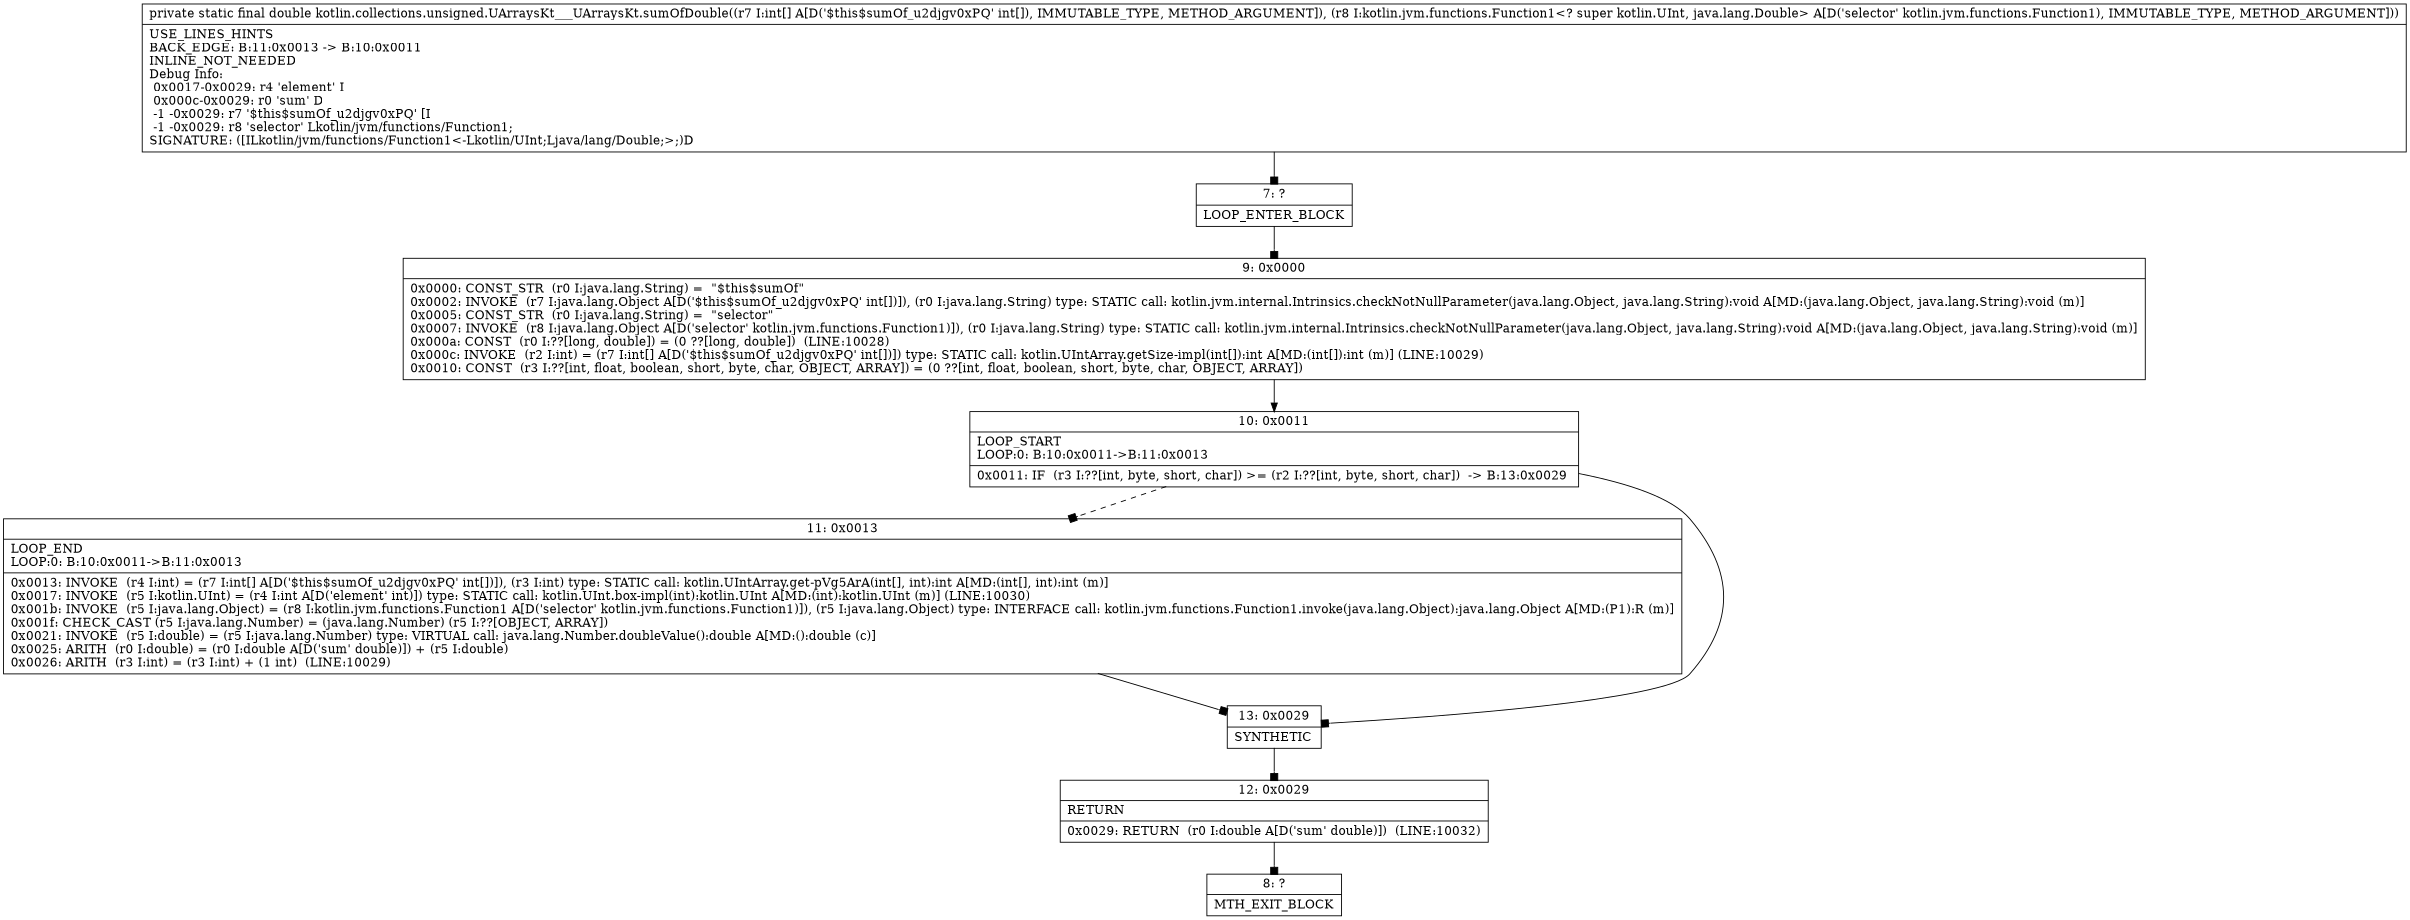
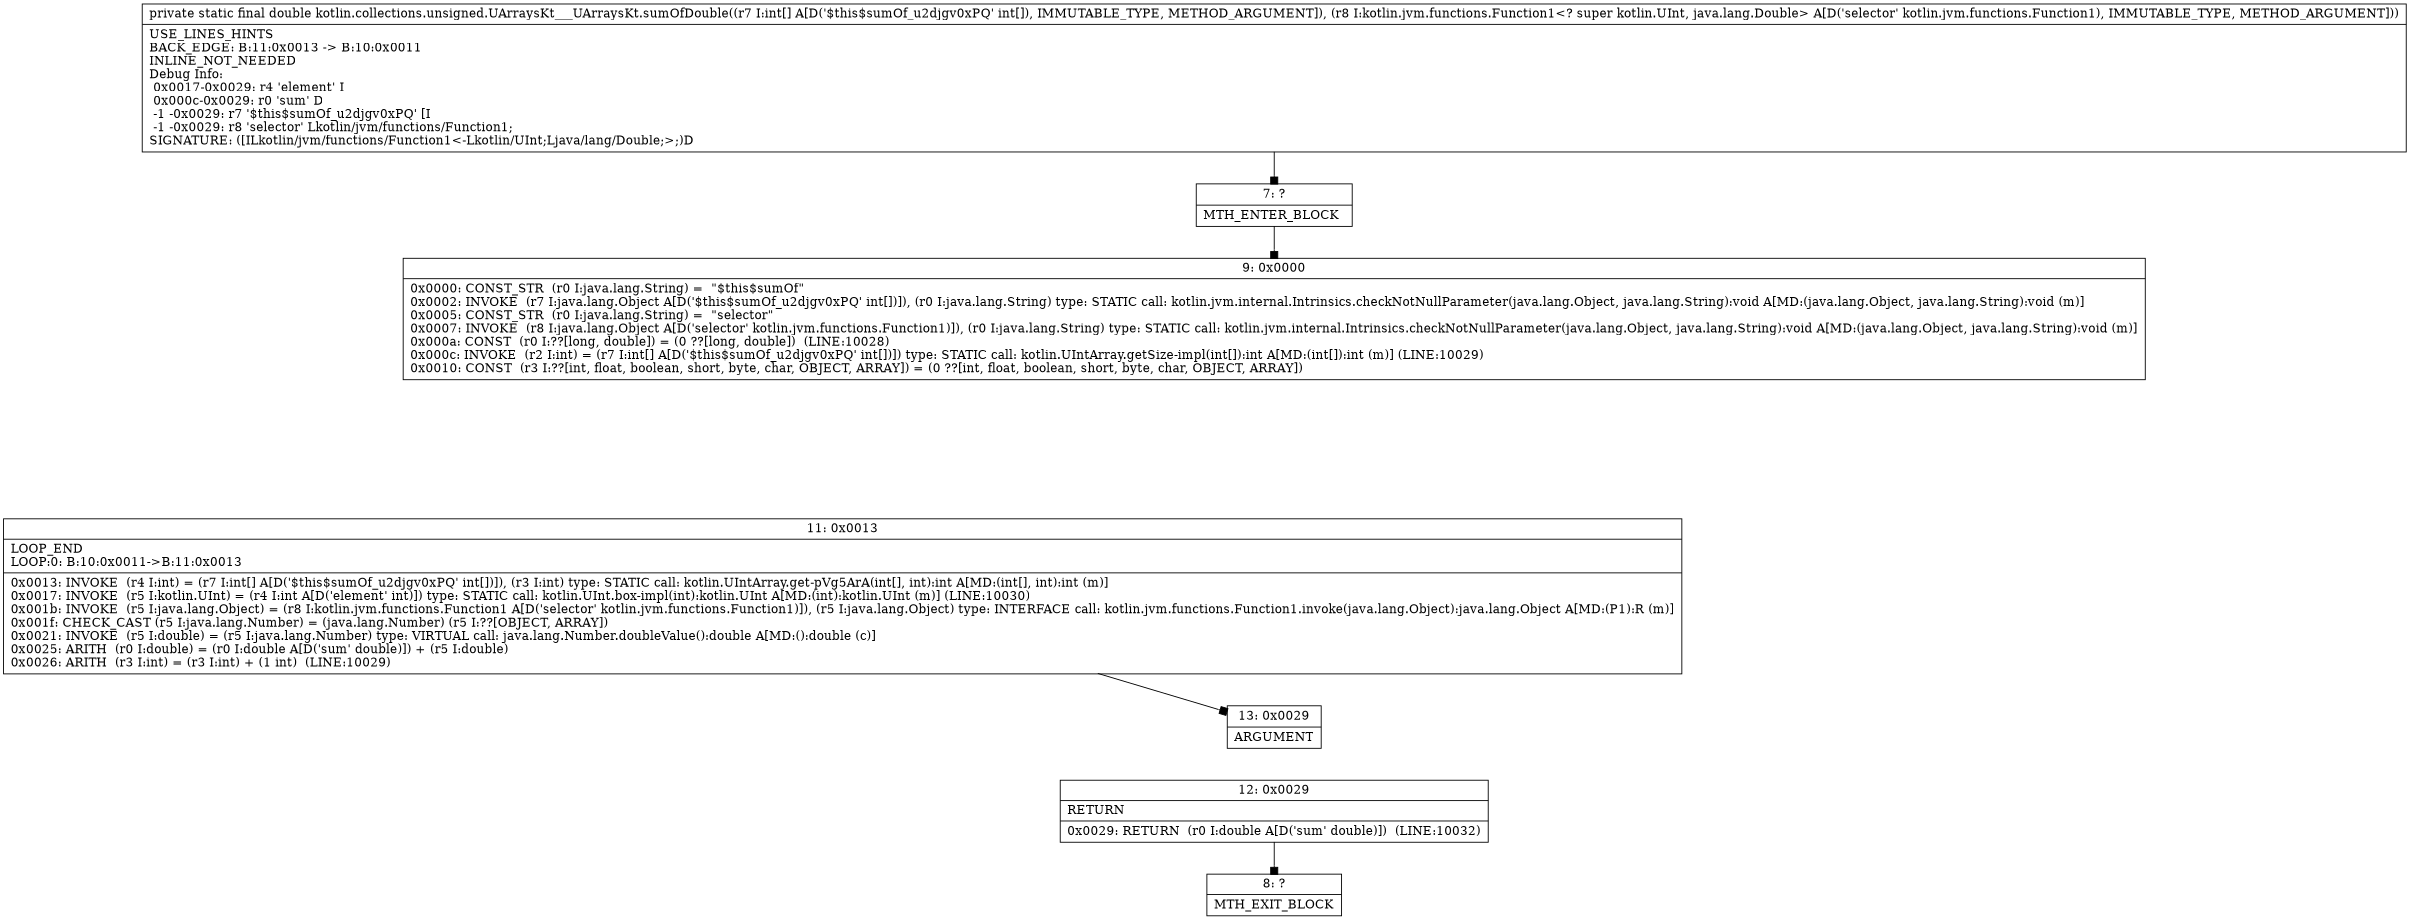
(1274, 215) -> (1272, 215)
(1274, 449) -> none
(1273, 737) -> (1274, 737)
(1274, 760) -> none
